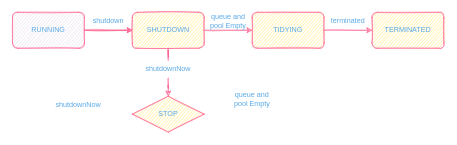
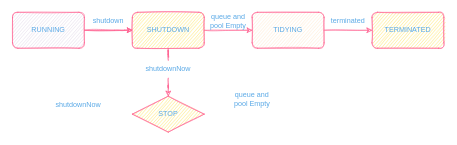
(288, 30) -> (288, 30)
